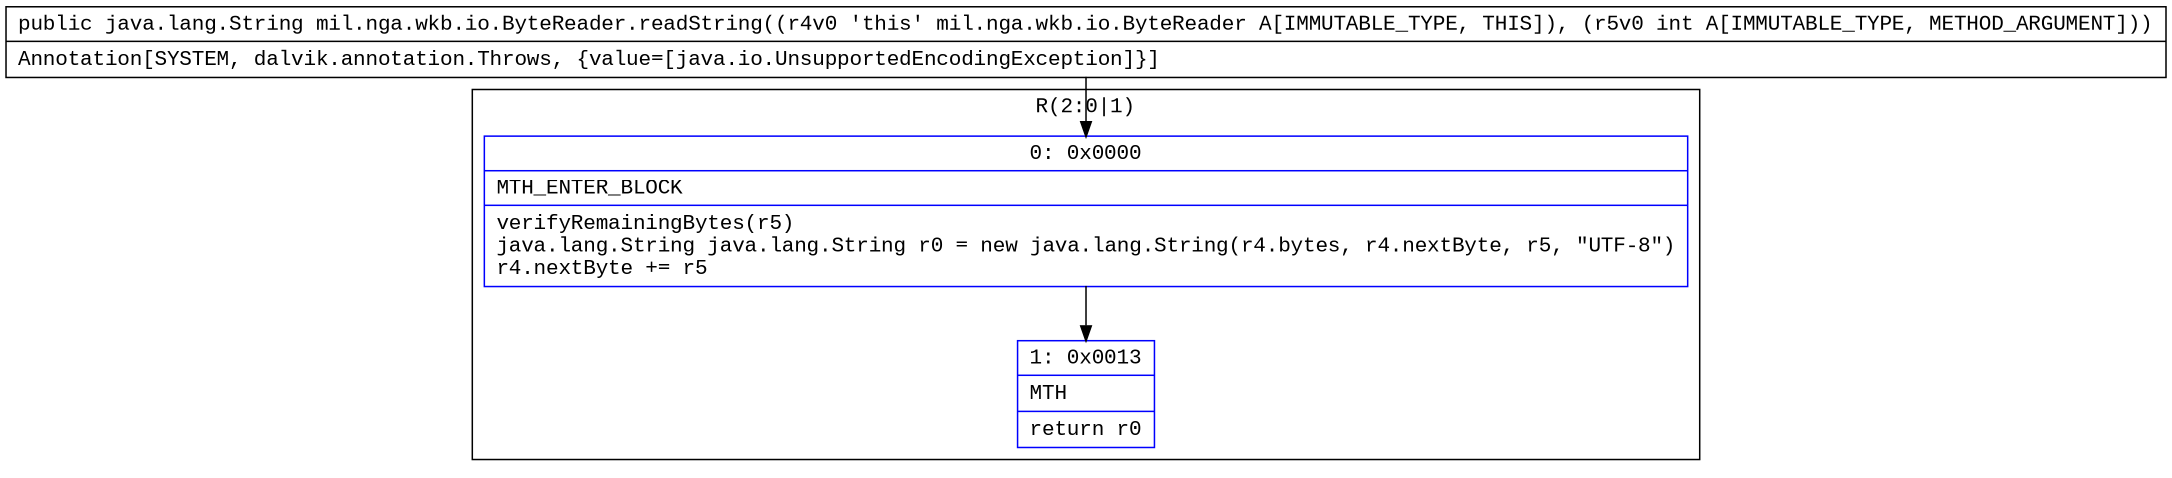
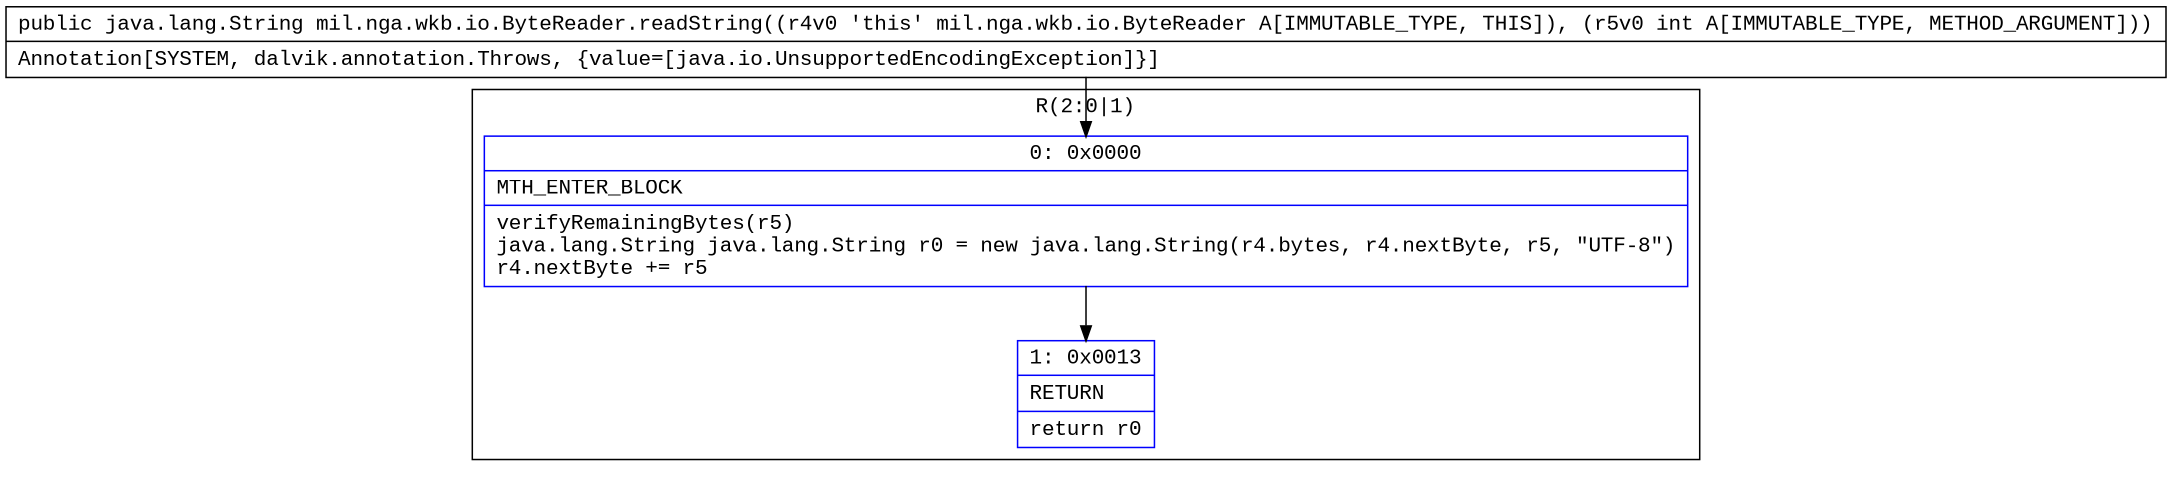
(1048, 393) -> (1067, 393)
